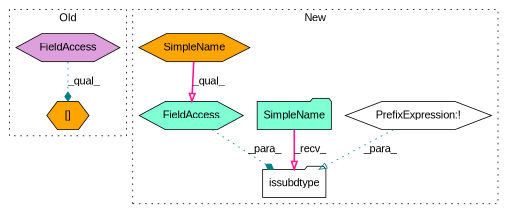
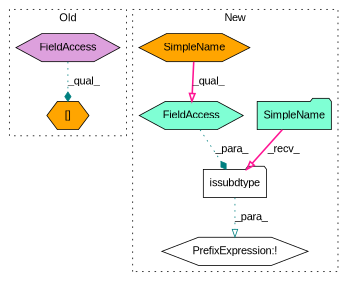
(360, 148) -> (235, 213)
